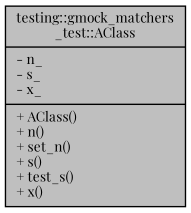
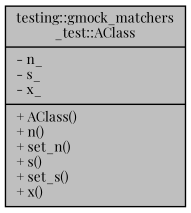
(46, 177) -> (43, 177)
